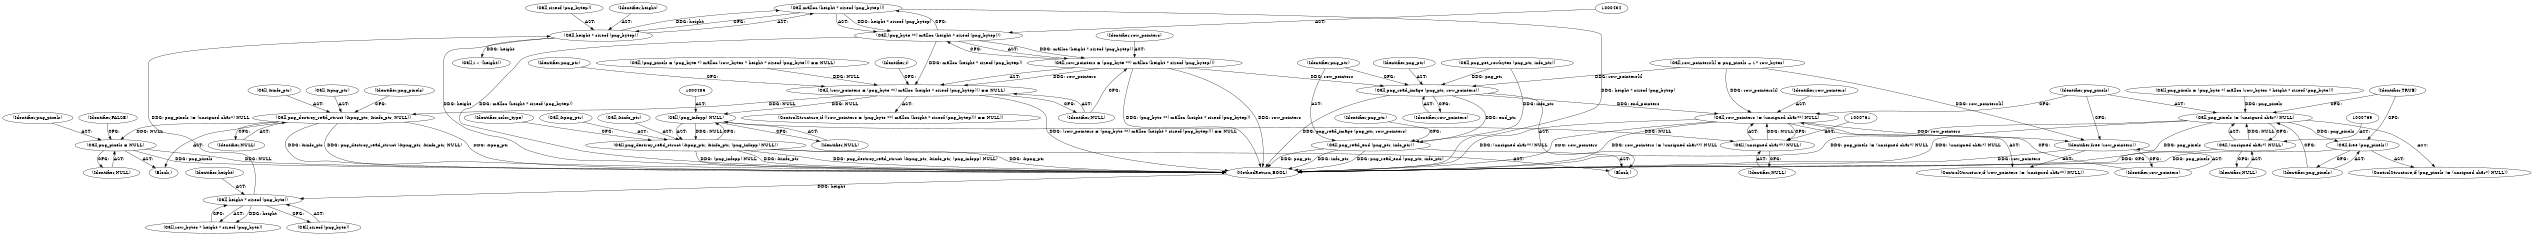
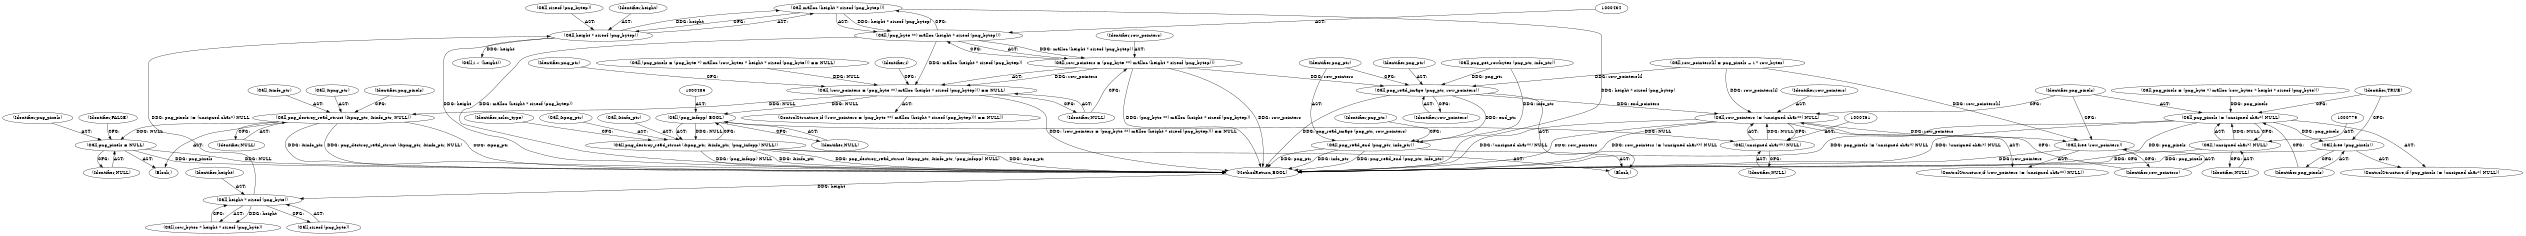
(696, 118) -> (696, 118)
(1861, 118) -> (1861, 118)
(2363, 118) -> (2347, 118)
(2102, 145) -> (2094, 145)
